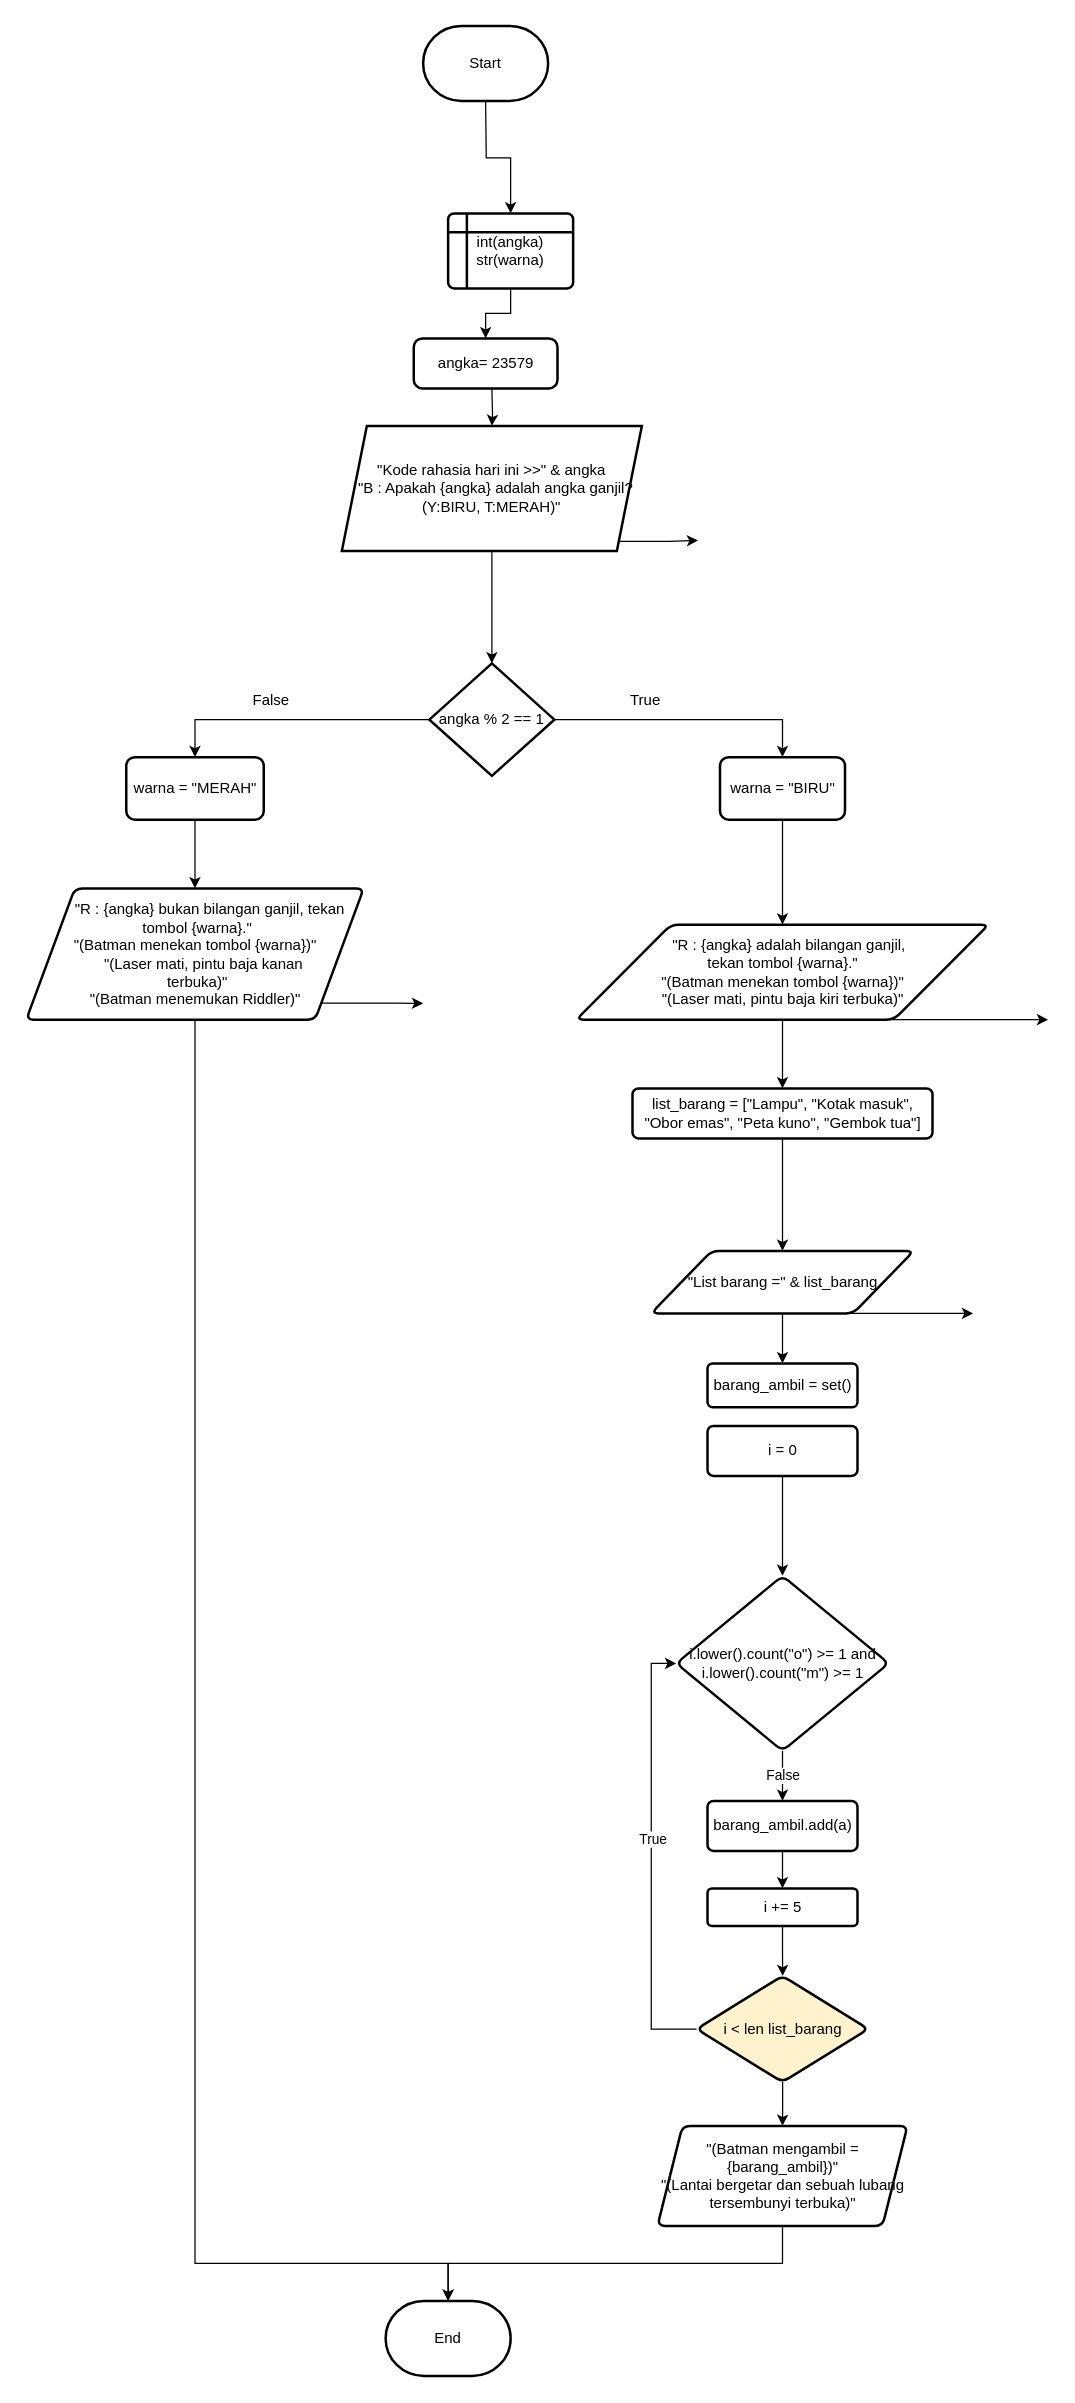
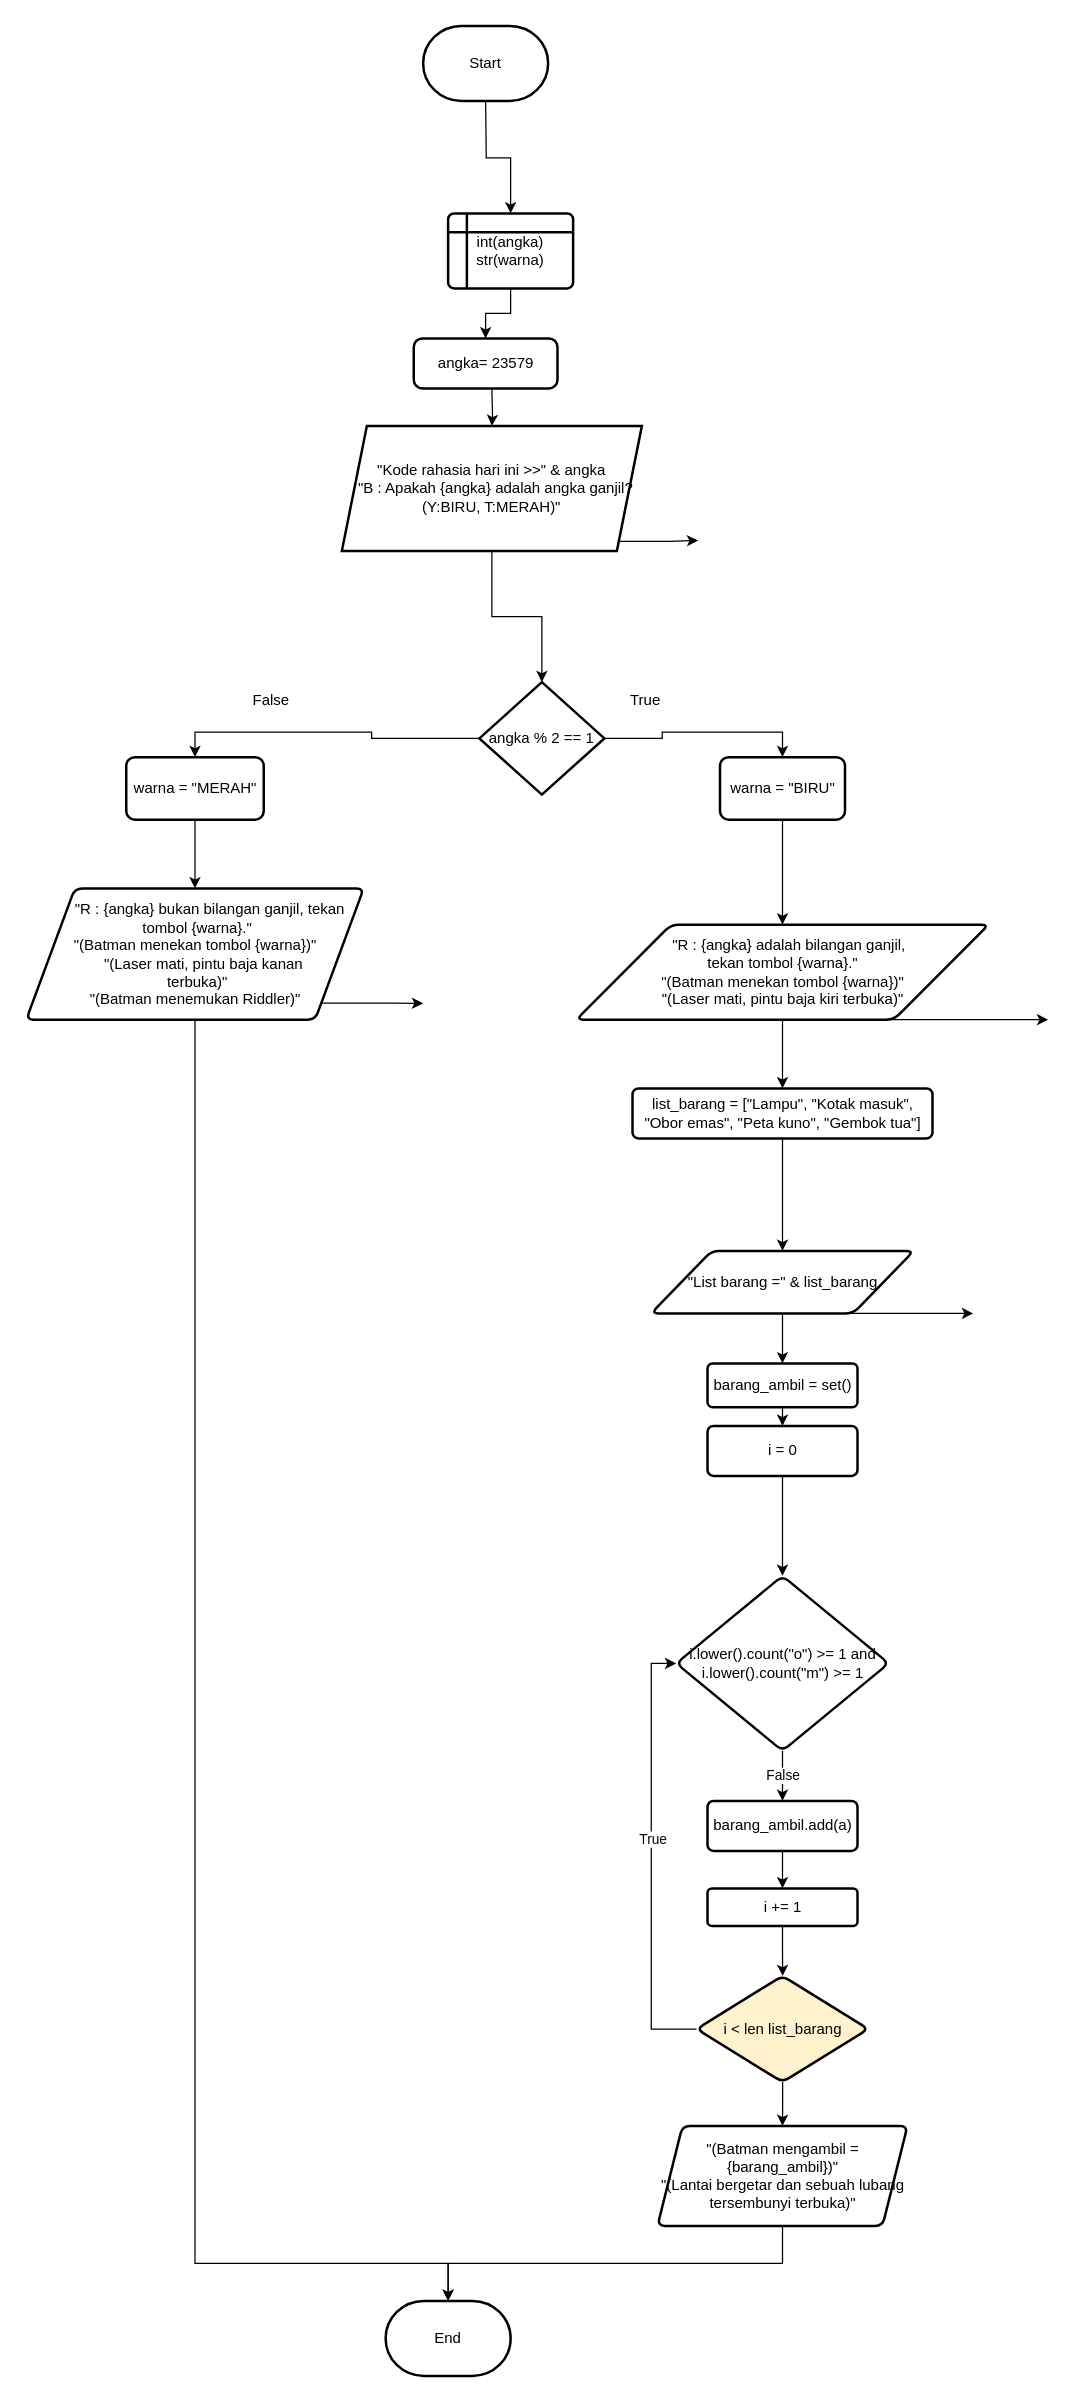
(492, 719) -> (542, 738)
none -> (783, 1416)
(783, 1907) -> (783, 1907)
